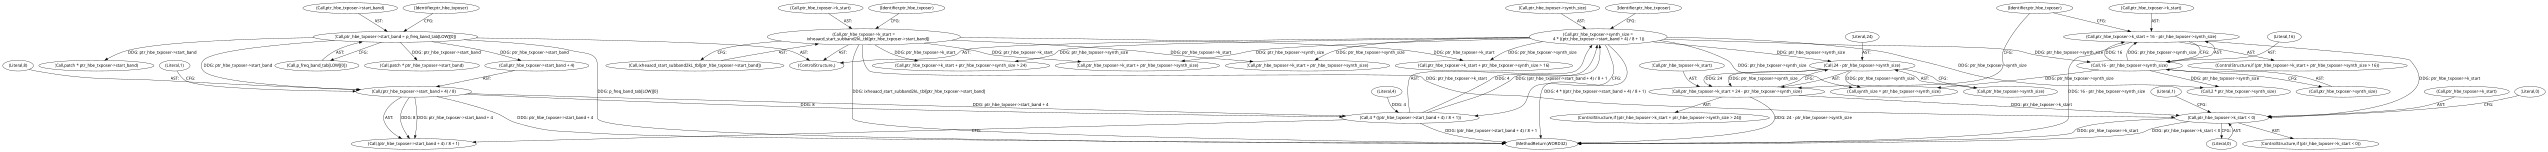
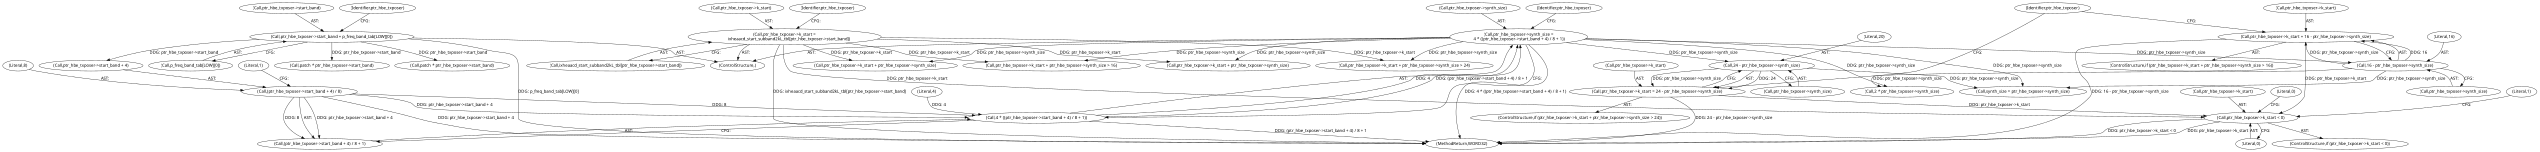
(1862, 37) -> (1874, 37)
(208, 73) -> none
none -> (669, 127)
